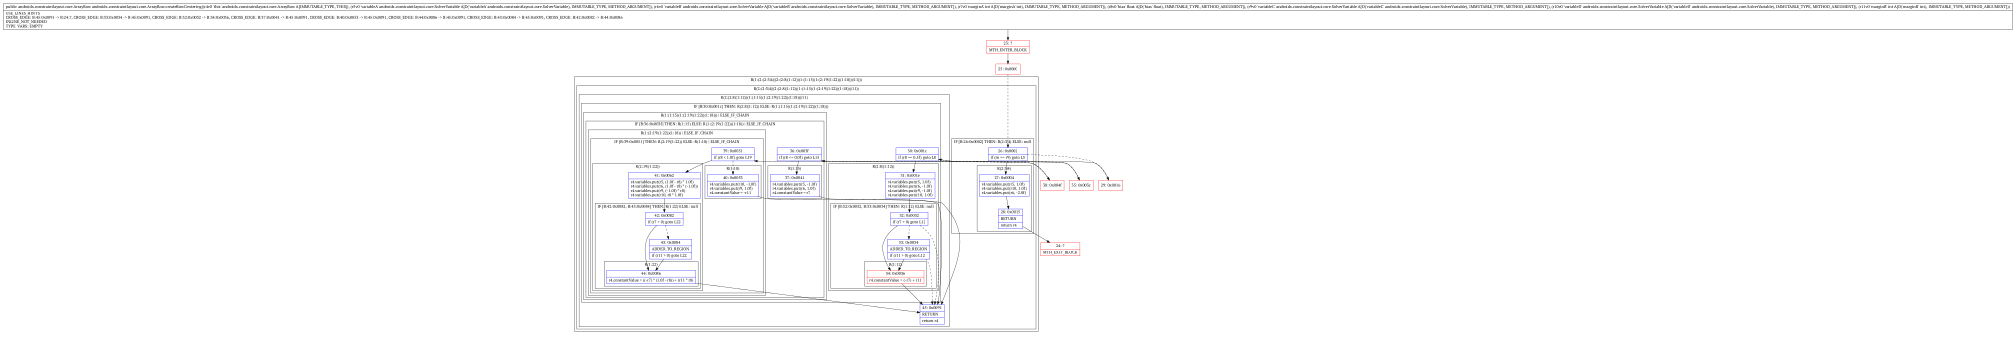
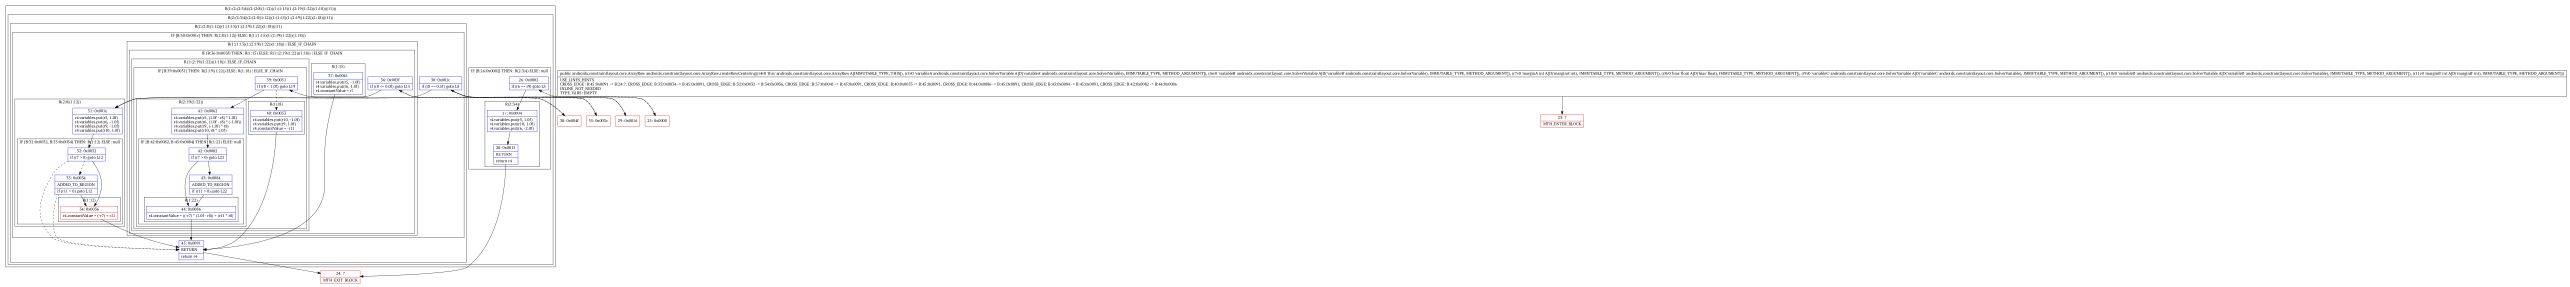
(1008, 57) -> (555, 97)
(797, 167) -> (249, 98)
(667, 231) -> (209, 167)
none -> (249, 261)
